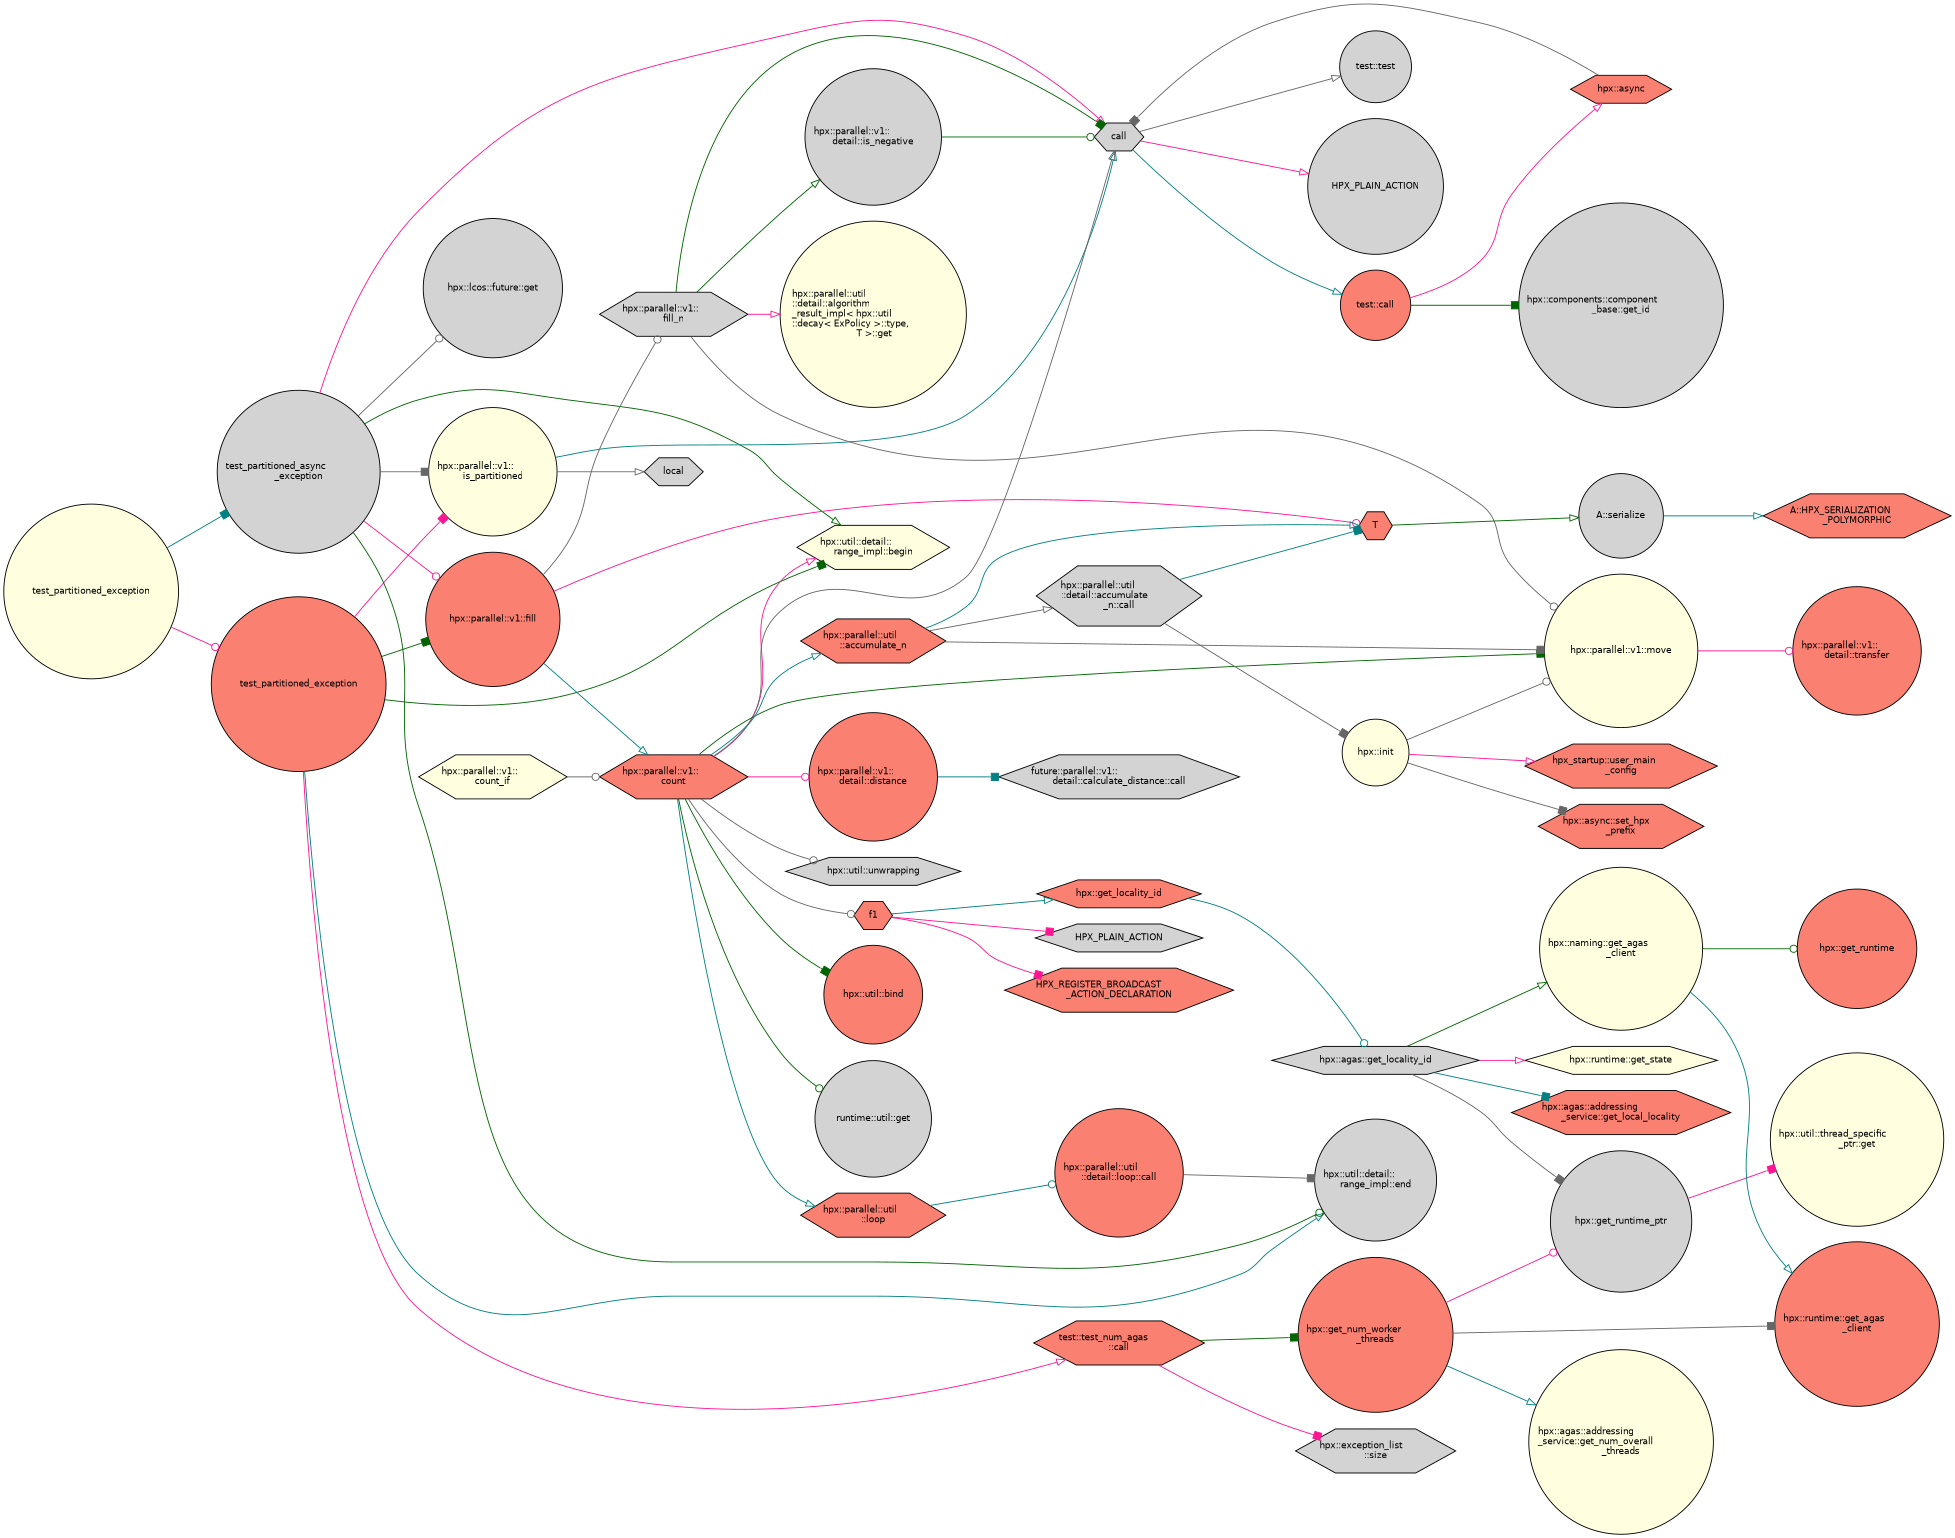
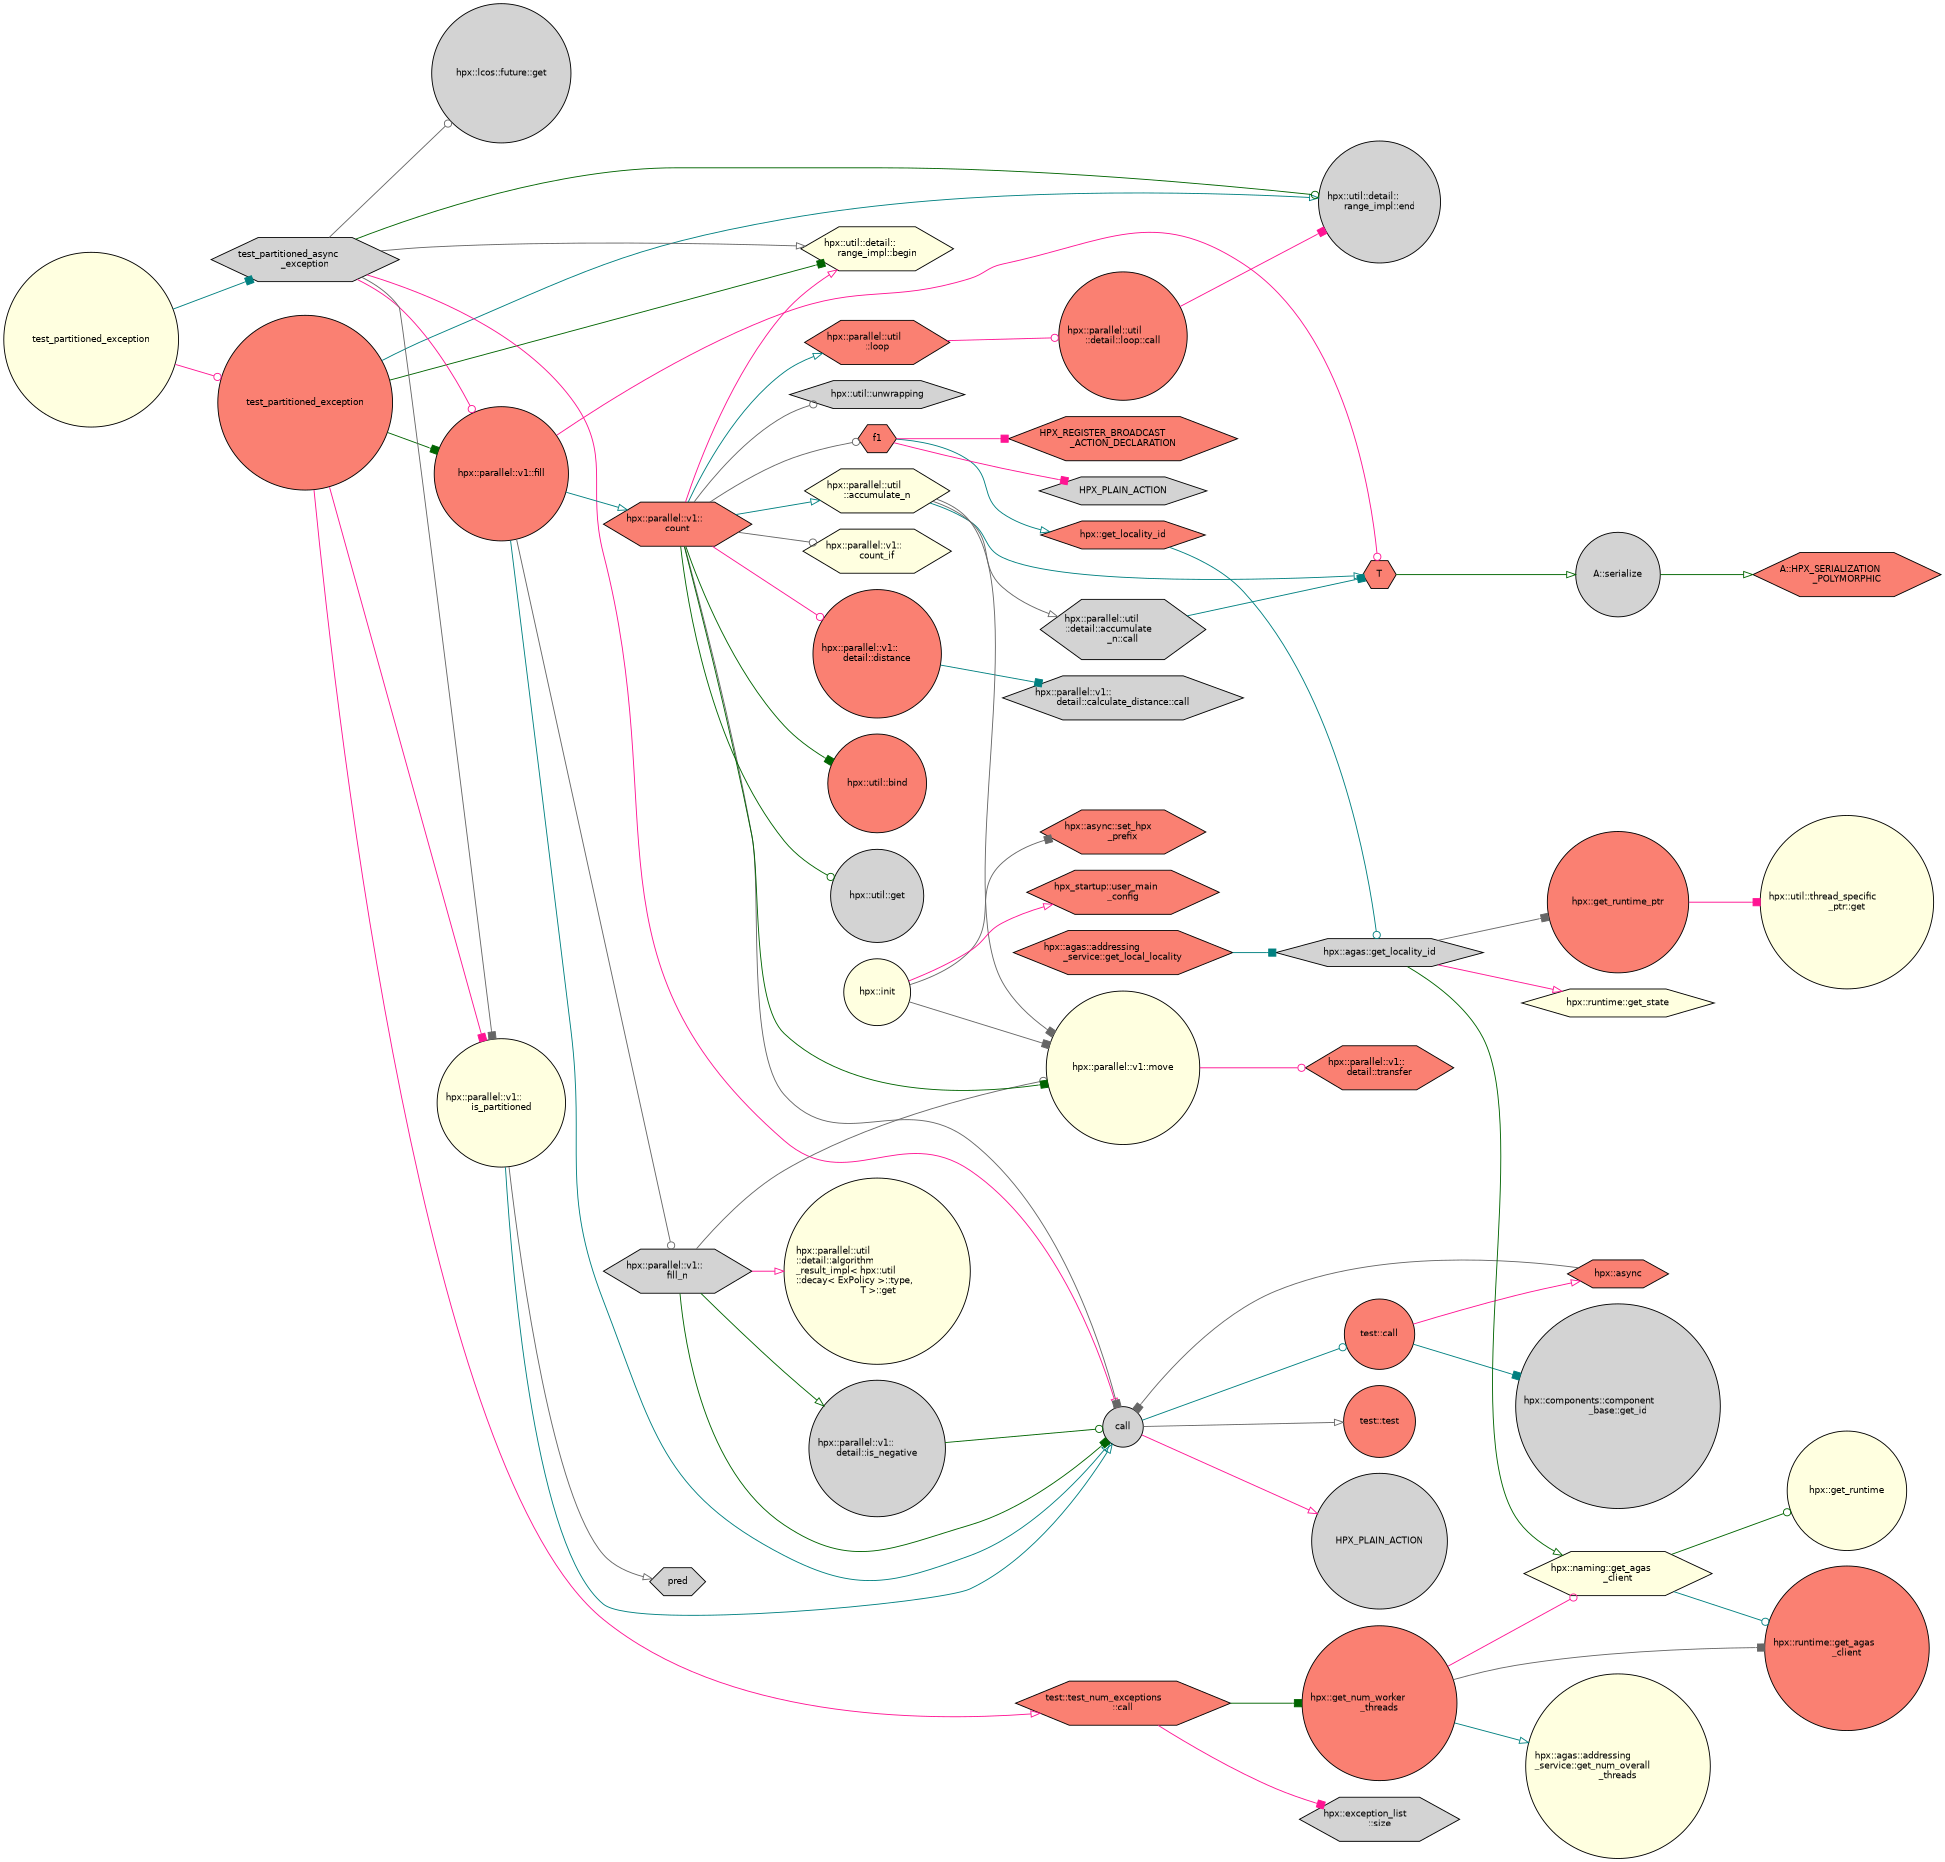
(1376, 67) -> (1380, 1422)
(1119, 137) -> (1123, 1427)
(1226, 231) -> (1241, 1384)
(1460, 305) -> (1462, 1359)
(612, 406) -> (588, 243)
(299, 472) -> (305, 260)
(674, 472) -> (678, 1582)
(1709, 516) -> (1702, 575)
(986, 544) -> (771, 1067)
(873, 641) -> (877, 491)
(1857, 651) -> (1380, 1068)
(1252, 677) -> none
(1475, 712) -> (975, 1022)
(580, 777) -> (774, 537)
(1119, 777) -> (1123, 698)
(1621, 949) -> (1618, 1574)
(1857, 949) -> (1847, 1491)
(1487, 1084) -> (1250, 953)
(873, 1119) -> (877, 896)
(1749, 1125) -> (1718, 1606)
(1244, 1176) -> (1242, 274)
(989, 1195) -> (999, 339)
(1621, 1221) -> (1618, 902)
none -> (591, 1264)
(1498, 1278) -> (1509, 1633)
(1119, 1343) -> (1123, 1703)
